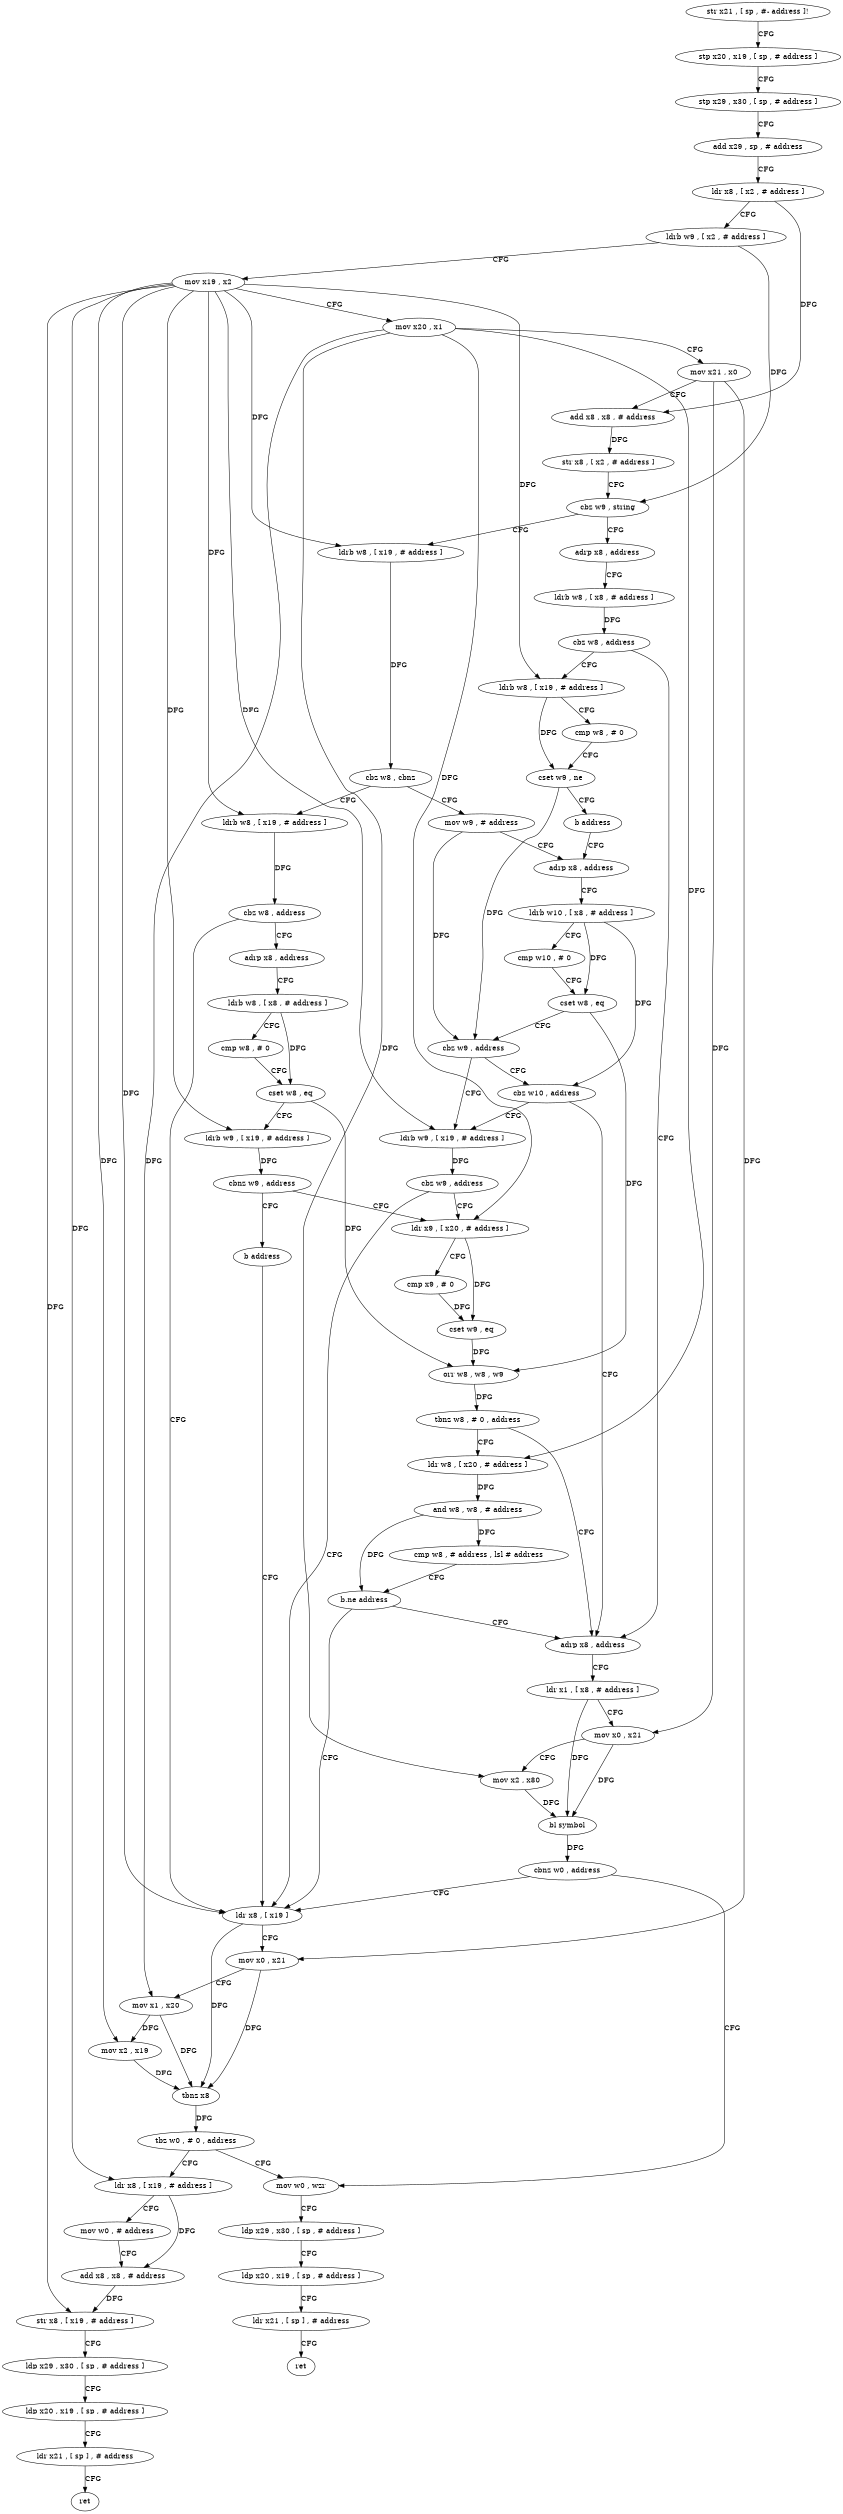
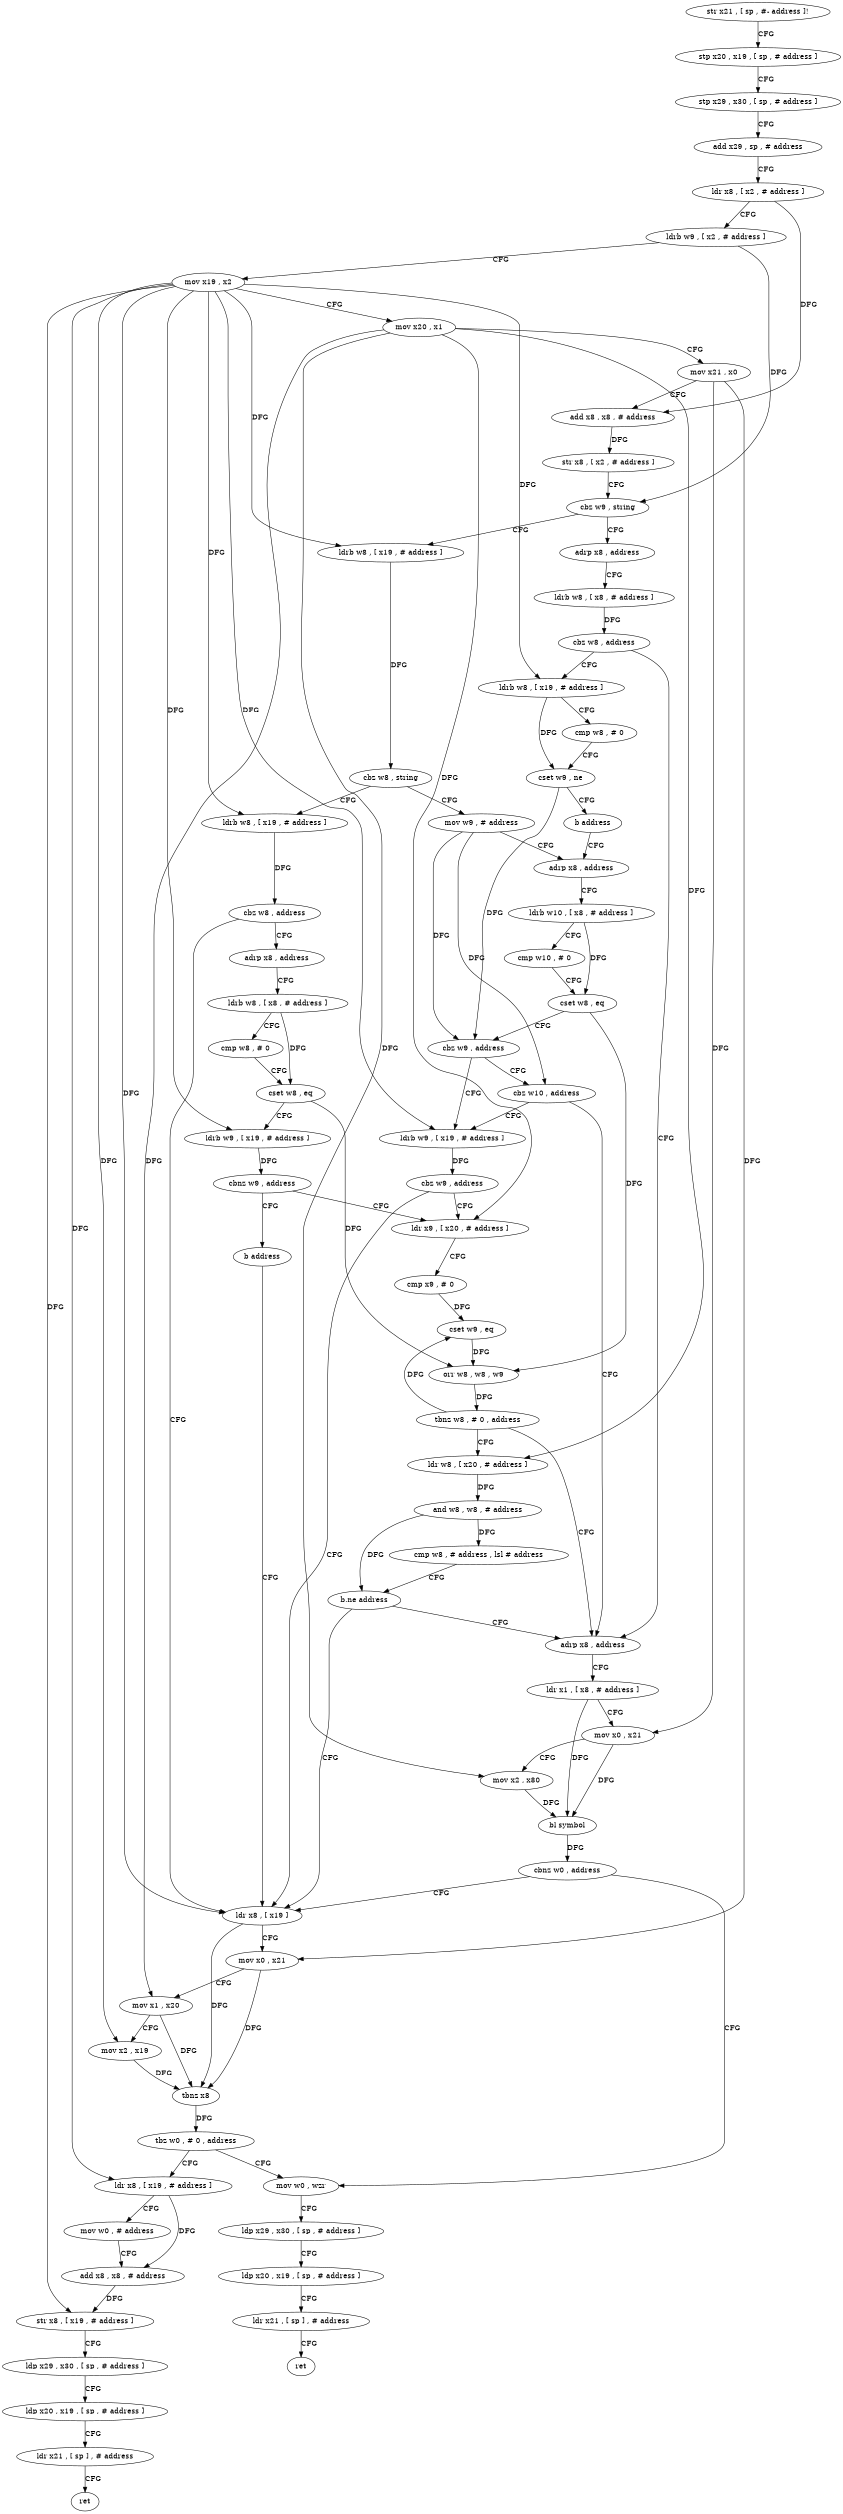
(391, 778) -> (391, 778)
(635, 1010) -> (468, 967)
(473, 1276) -> (405, 1376)
(151, 2028) -> (151, 2028)
